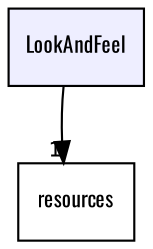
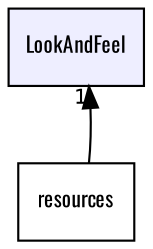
(62, 114) -> (91, 136)
